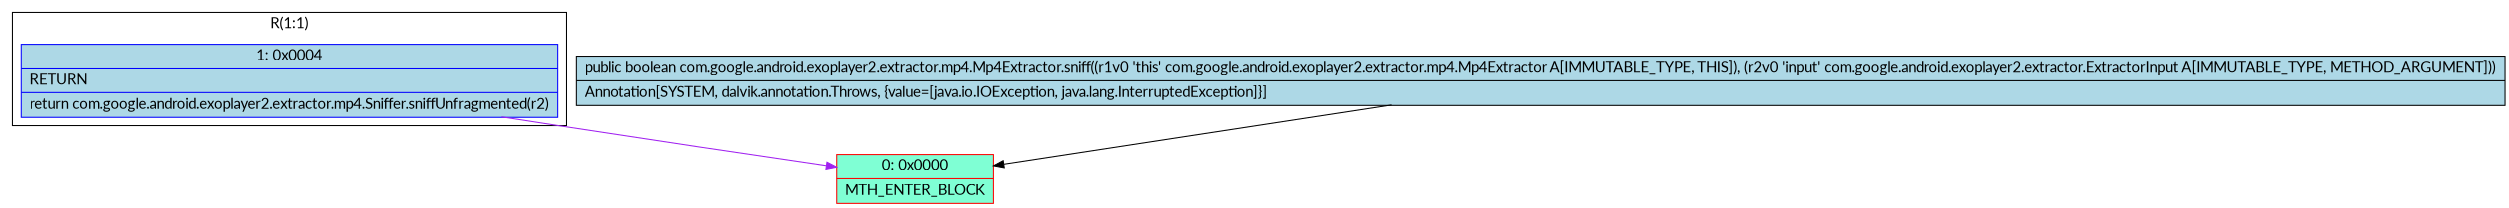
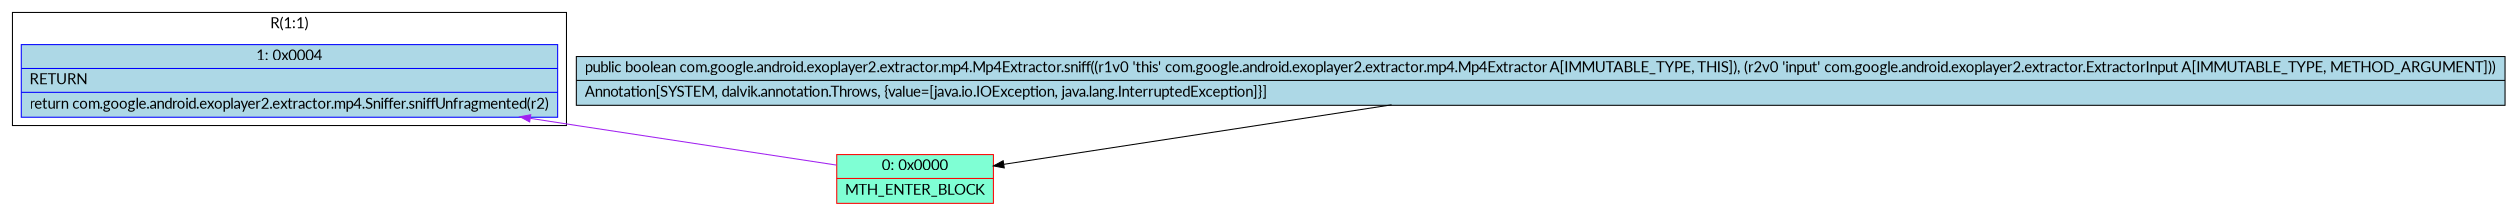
(664, 142) -> (683, 142)
